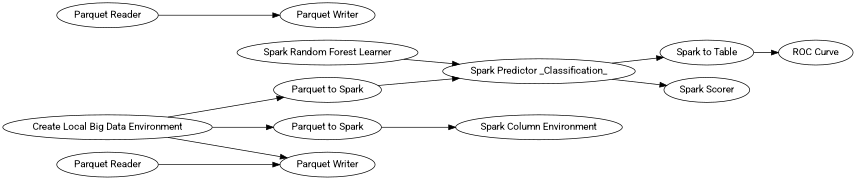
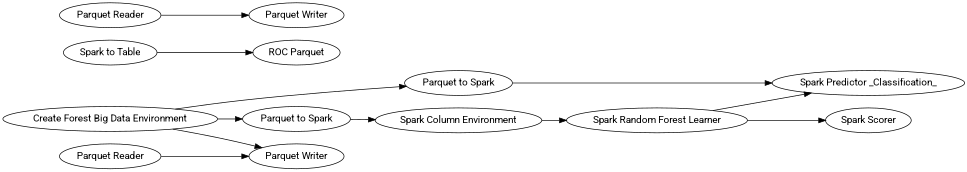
(816, 53) -> (296, 53)
(634, 61) -> none
(636, 82) -> (783, 120)
none -> (551, 120)
(108, 127) -> (110, 119)
